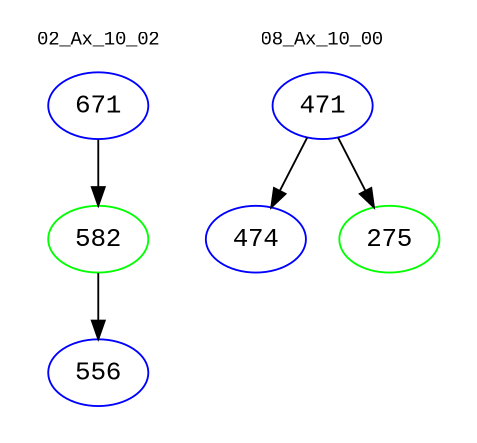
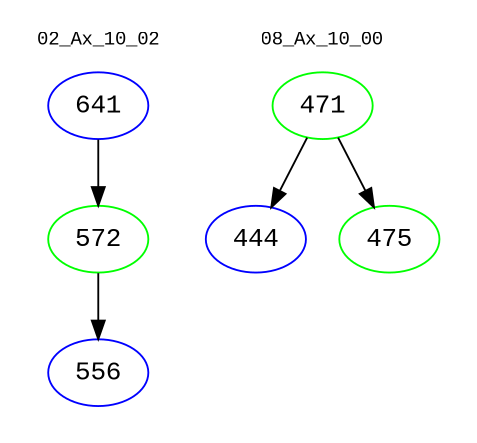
(98, 106) -> (98, 106)
(323, 106) -> (323, 106)
(98, 239) -> (98, 239)
(256, 239) -> (256, 239)
(389, 239) -> (389, 239)
